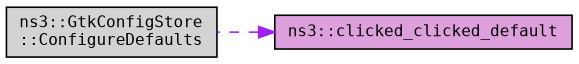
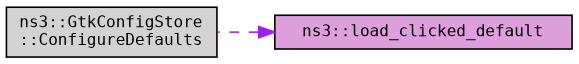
(423, 32) -> (423, 32)
